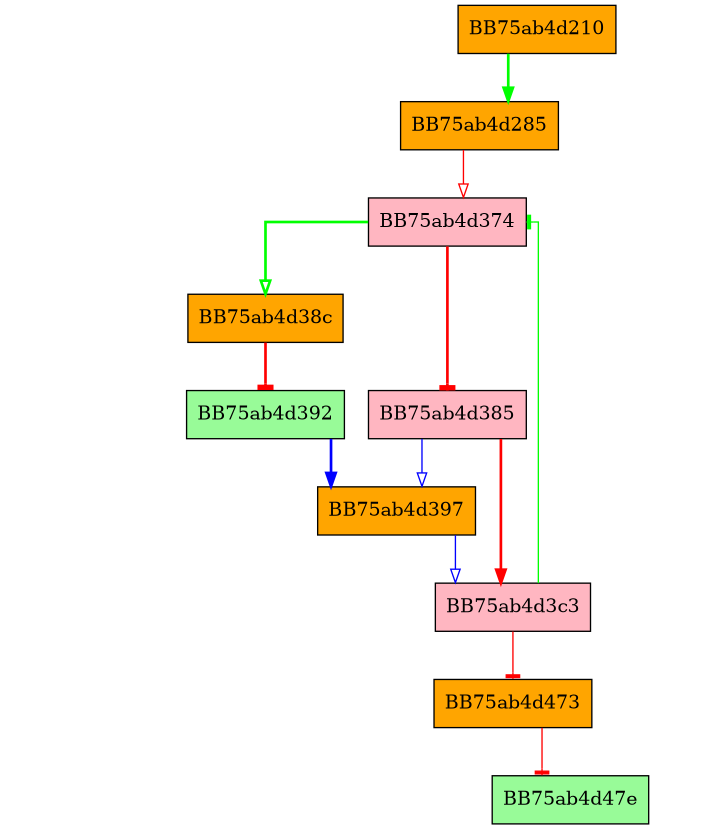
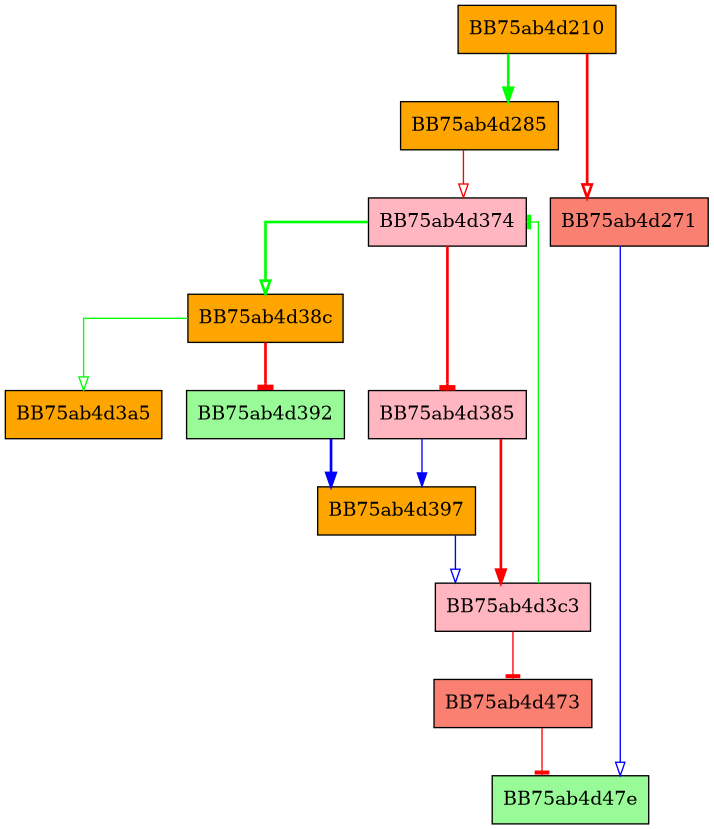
none -> (629, 222)
none -> (84, 415)
(422, 456) -> (422, 456)
(513, 704) -> (513, 704)
